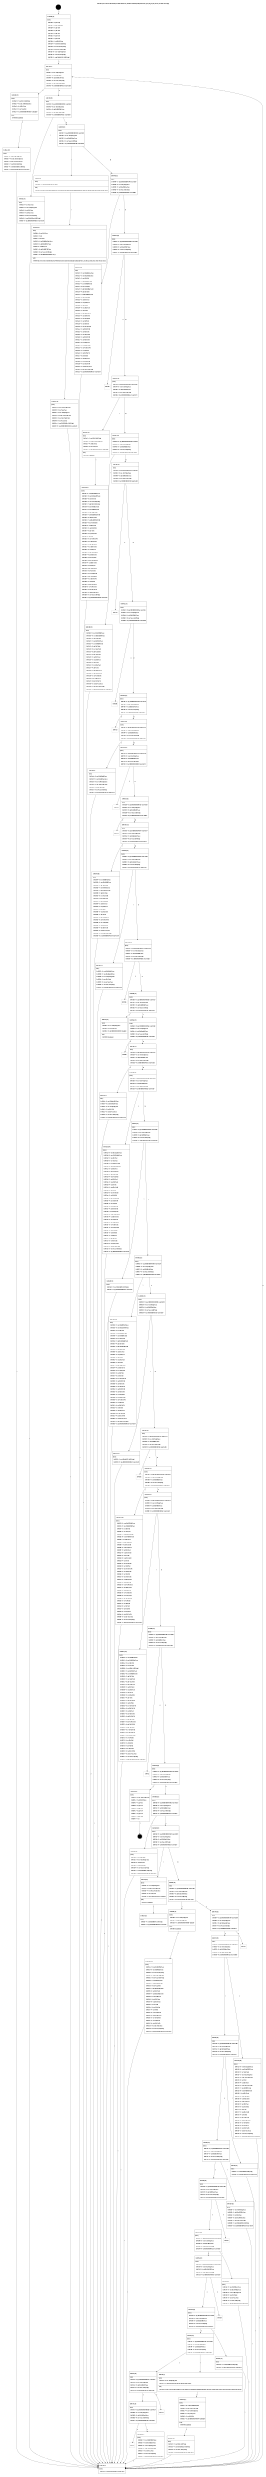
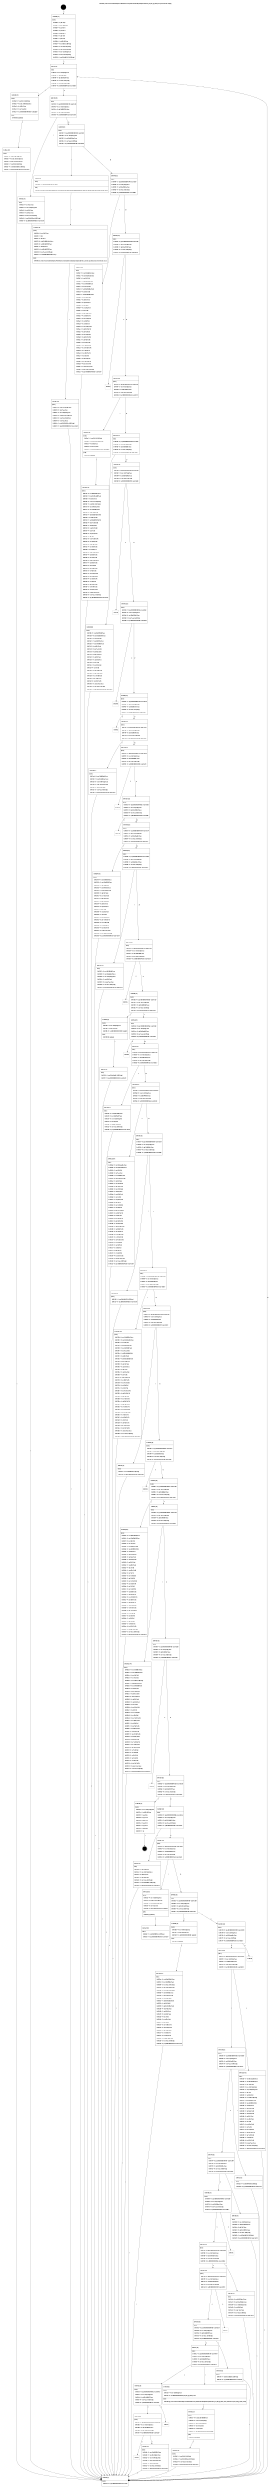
none -> (113, 1074)
